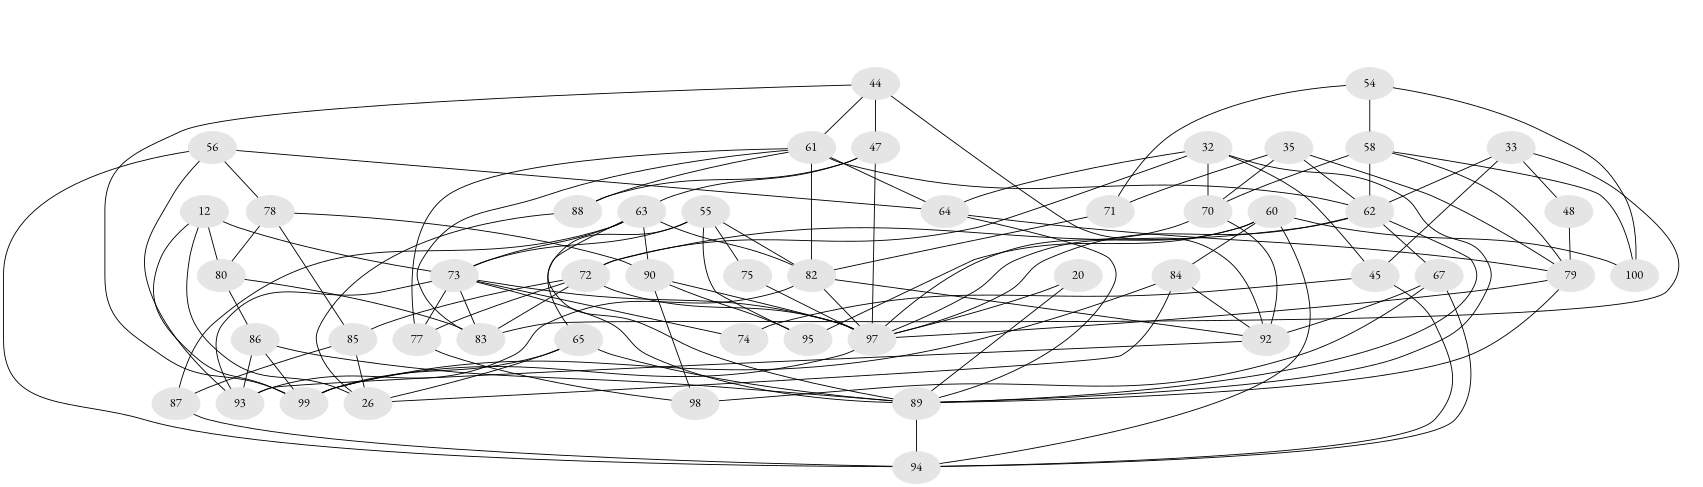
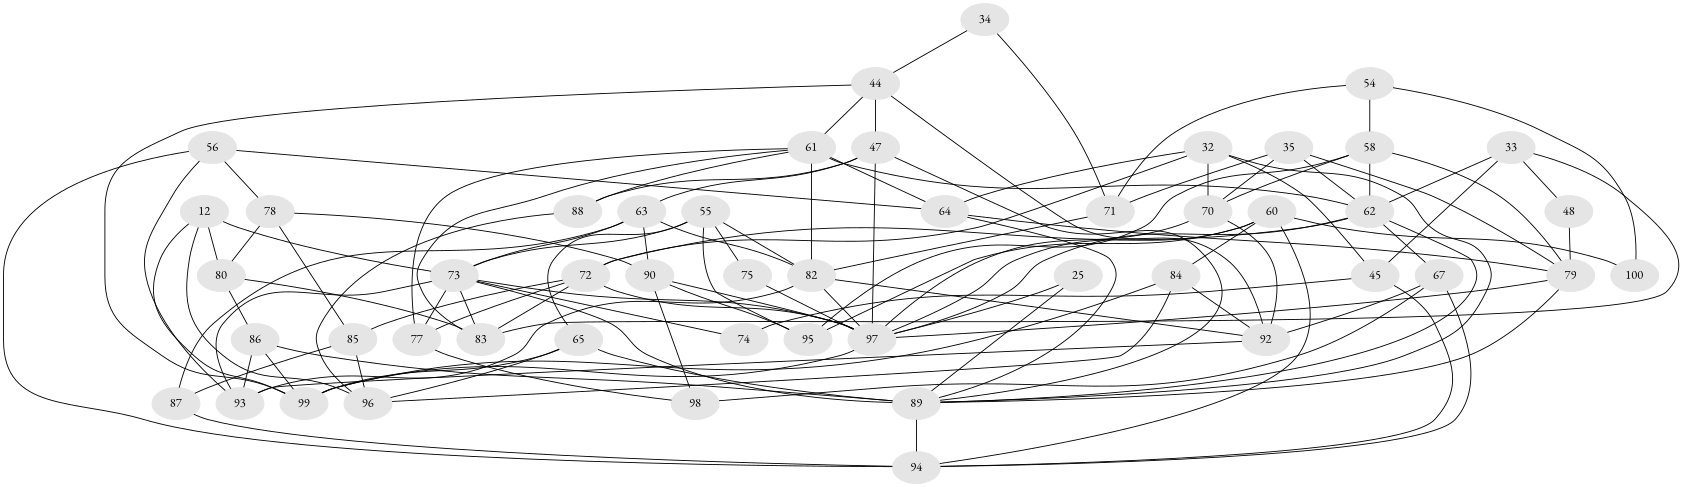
none -> (985, 20)
(1527, 175) -> (1152, 221)
(1078, 276) -> (1078, 276)
(655, 330) -> (1211, 266)
(368, 404) -> (368, 404)
